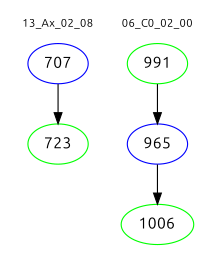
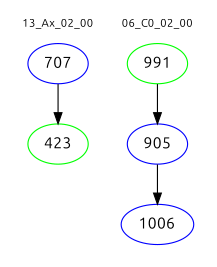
(58, 24) -> (58, 24)
(58, 144) -> (58, 144)
(157, 144) -> (157, 144)
(157, 224) -> (157, 224)
